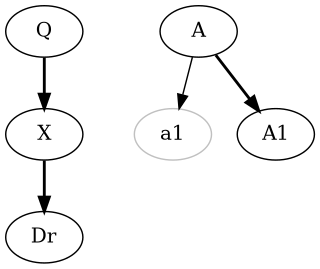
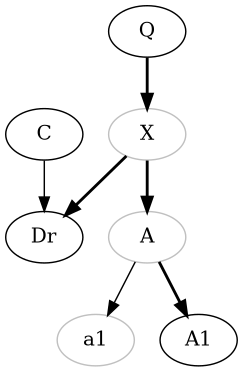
(199, 31) -> (147, 237)
(44, 134) -> (147, 134)
none -> (44, 134)
none -> (147, 179)
